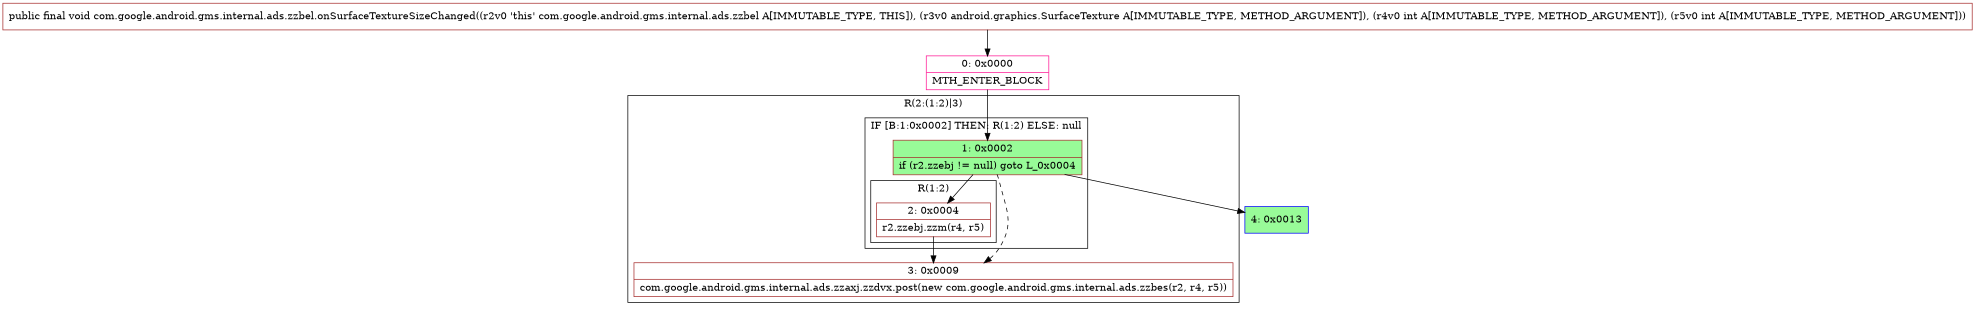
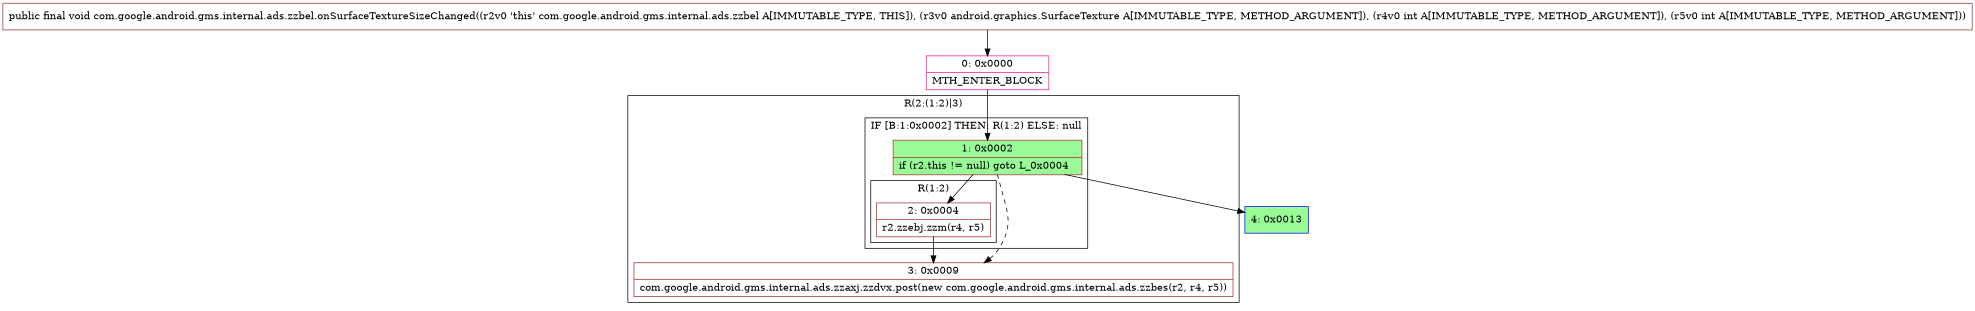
(988, 166) -> (984, 166)
